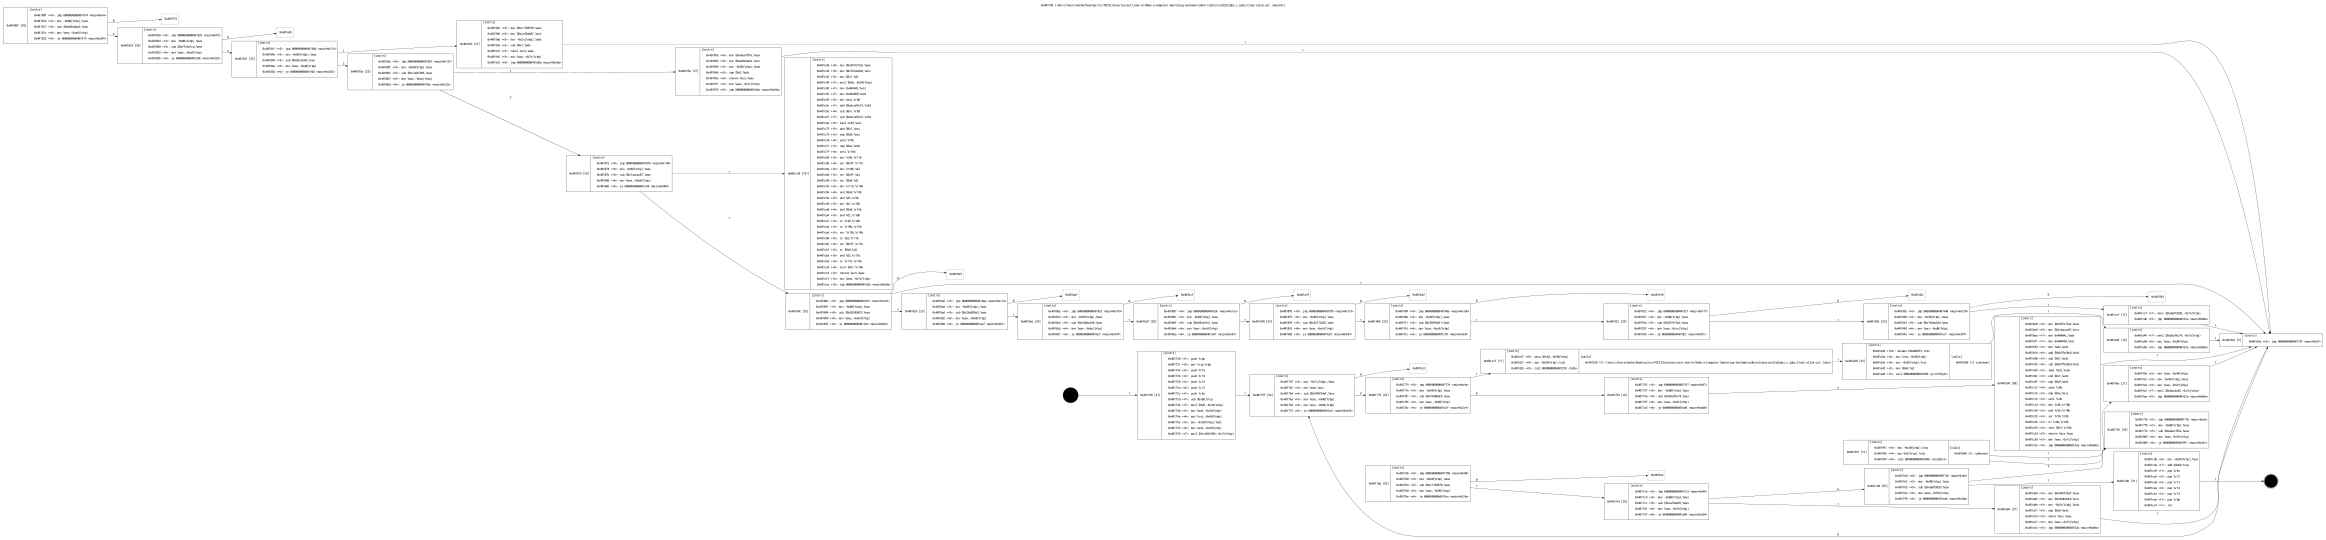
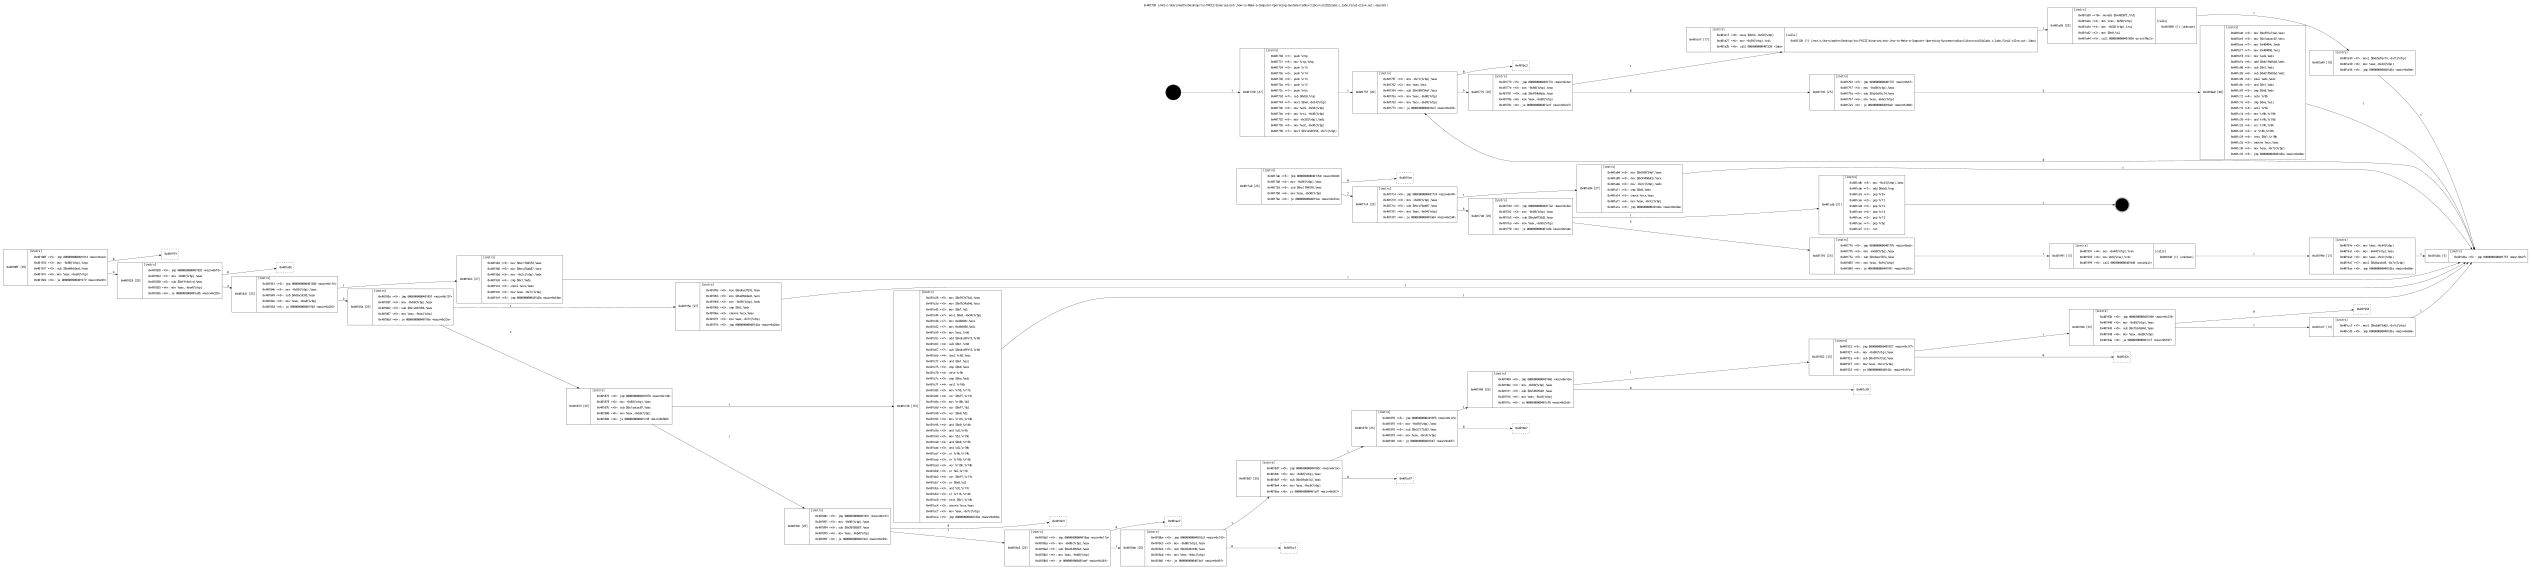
(1585, 285) -> (1731, 297)
(2052, 464) -> (1981, 256)
